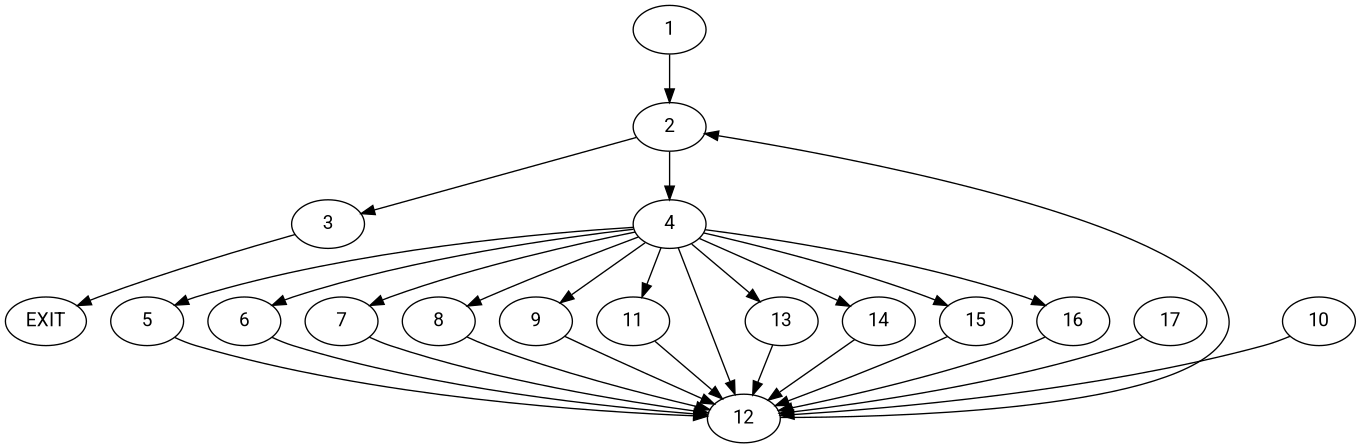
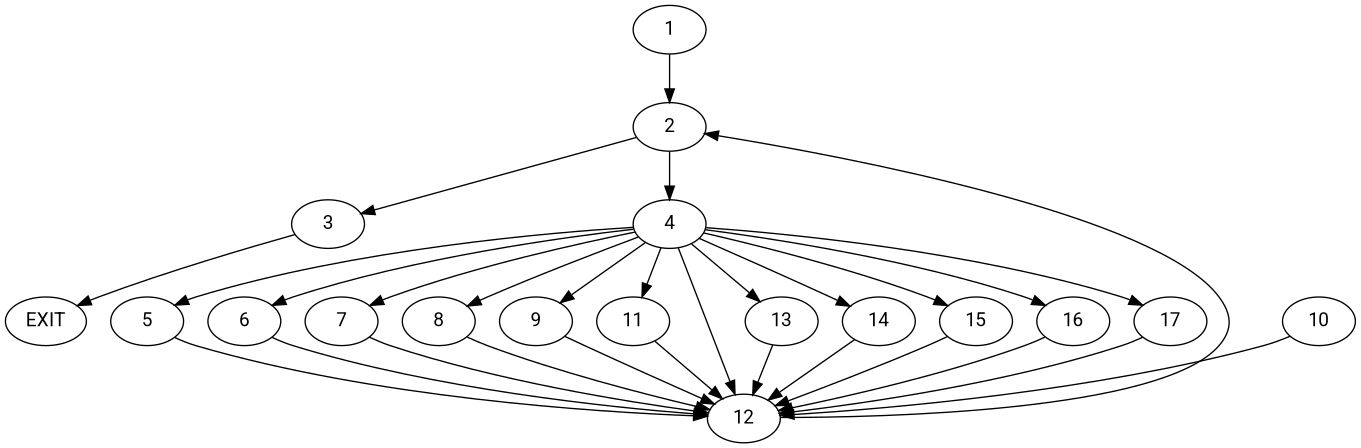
none -> (920, 252)
